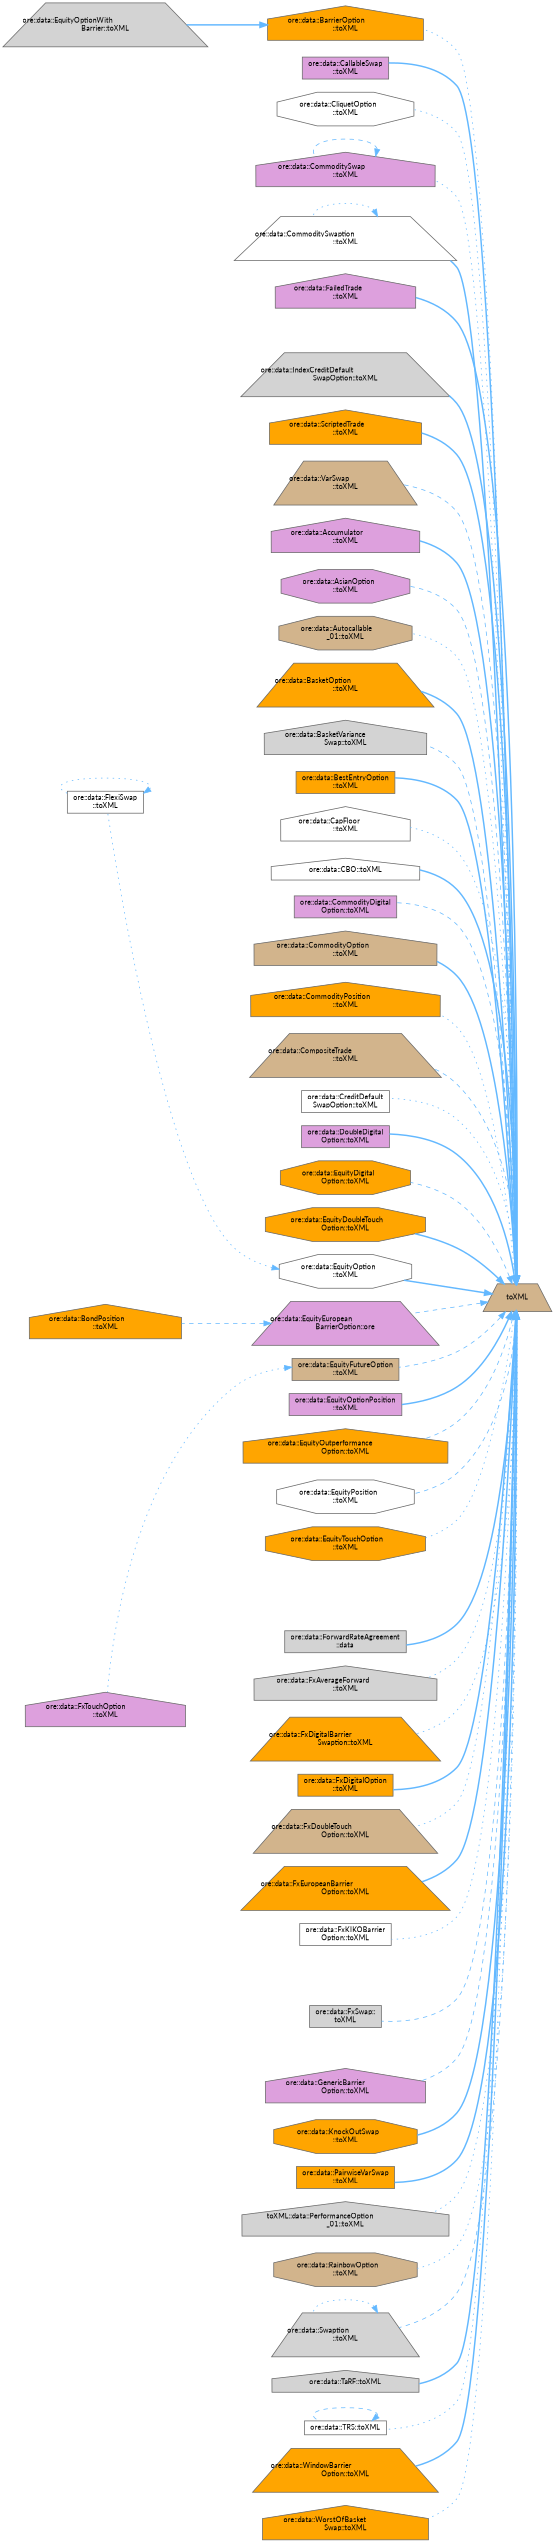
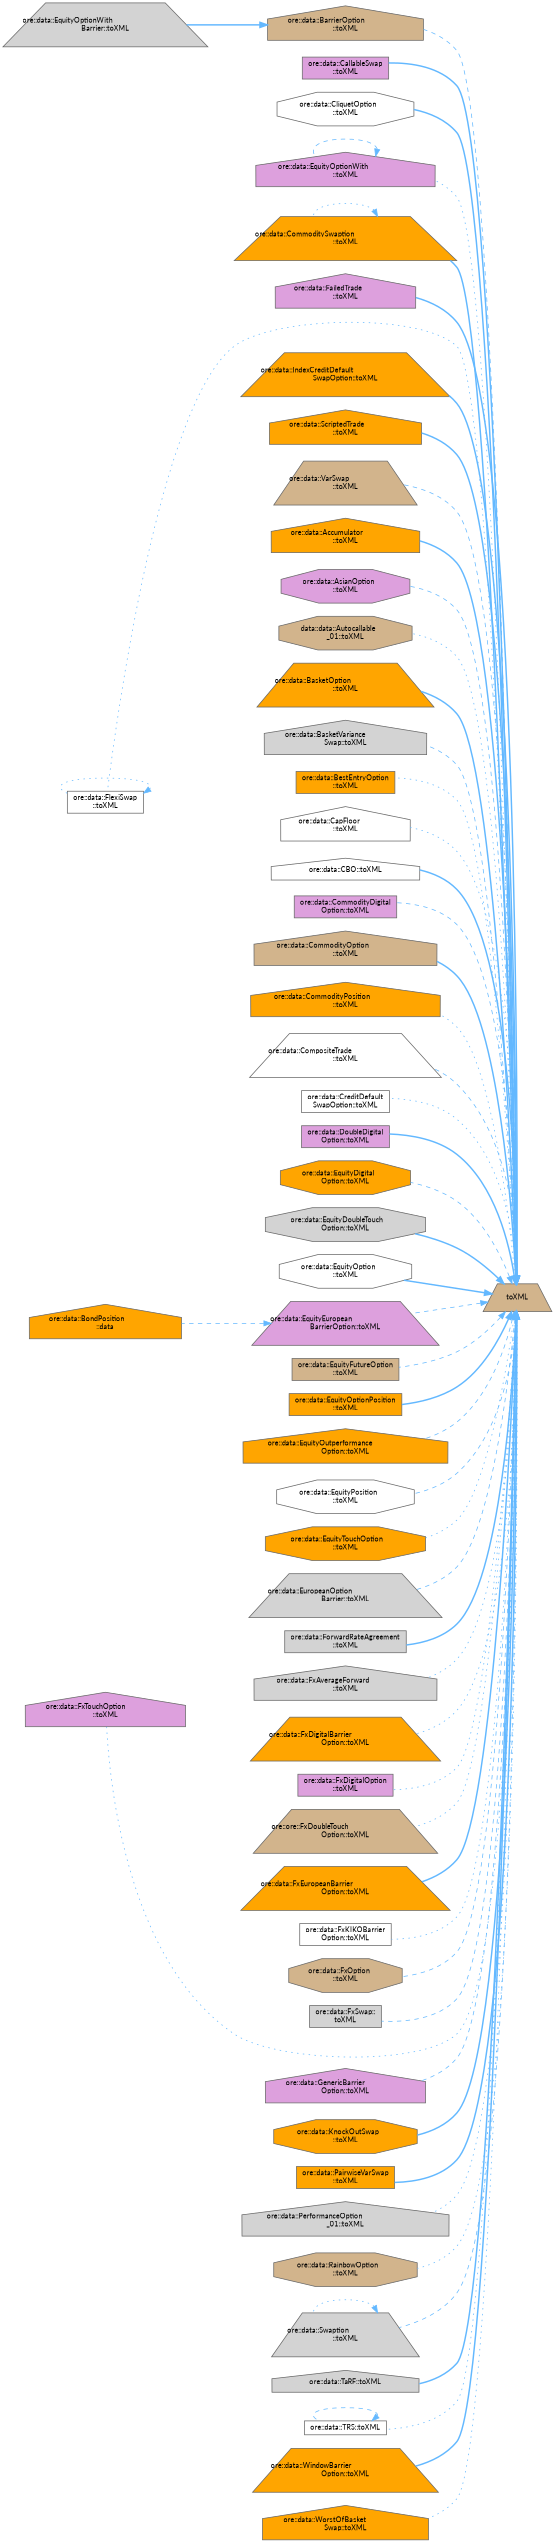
(345, 25) -> (345, 25)
(345, 171) -> (345, 171)
(345, 239) -> (345, 239)
(345, 375) -> (345, 375)
(345, 537) -> (345, 537)
(345, 633) -> (345, 633)
(502, 642) -> (502, 642)
(501, 678) -> (501, 678)
(477, 866) -> (477, 866)
(345, 1055) -> (345, 1055)
(156, 1058) -> (473, 421)
(345, 1225) -> (345, 1225)
(105, 1323) -> (105, 1323)
(345, 1323) -> (345, 1323)
(345, 1405) -> (345, 1405)
(153, 1502) -> (460, 2026)
none -> (345, 1596)
(345, 1642) -> (345, 1642)
(476, 1709) -> (476, 1709)
(345, 1739) -> (345, 1739)
(345, 1785) -> (345, 1785)
(345, 1831) -> (345, 1831)
none -> (345, 1976)
(345, 2221) -> (345, 2221)
